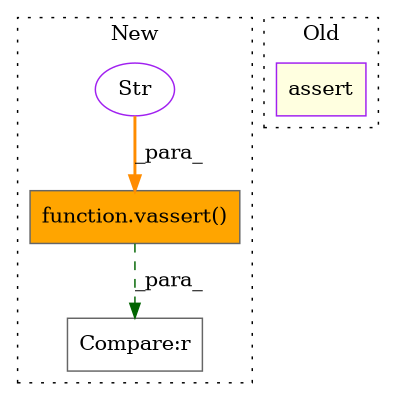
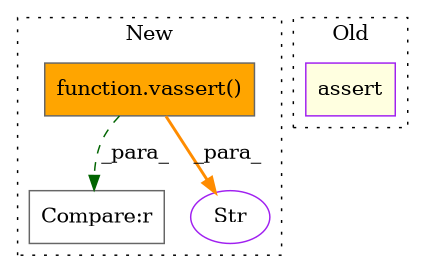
(135, 146) -> (187, 148)
